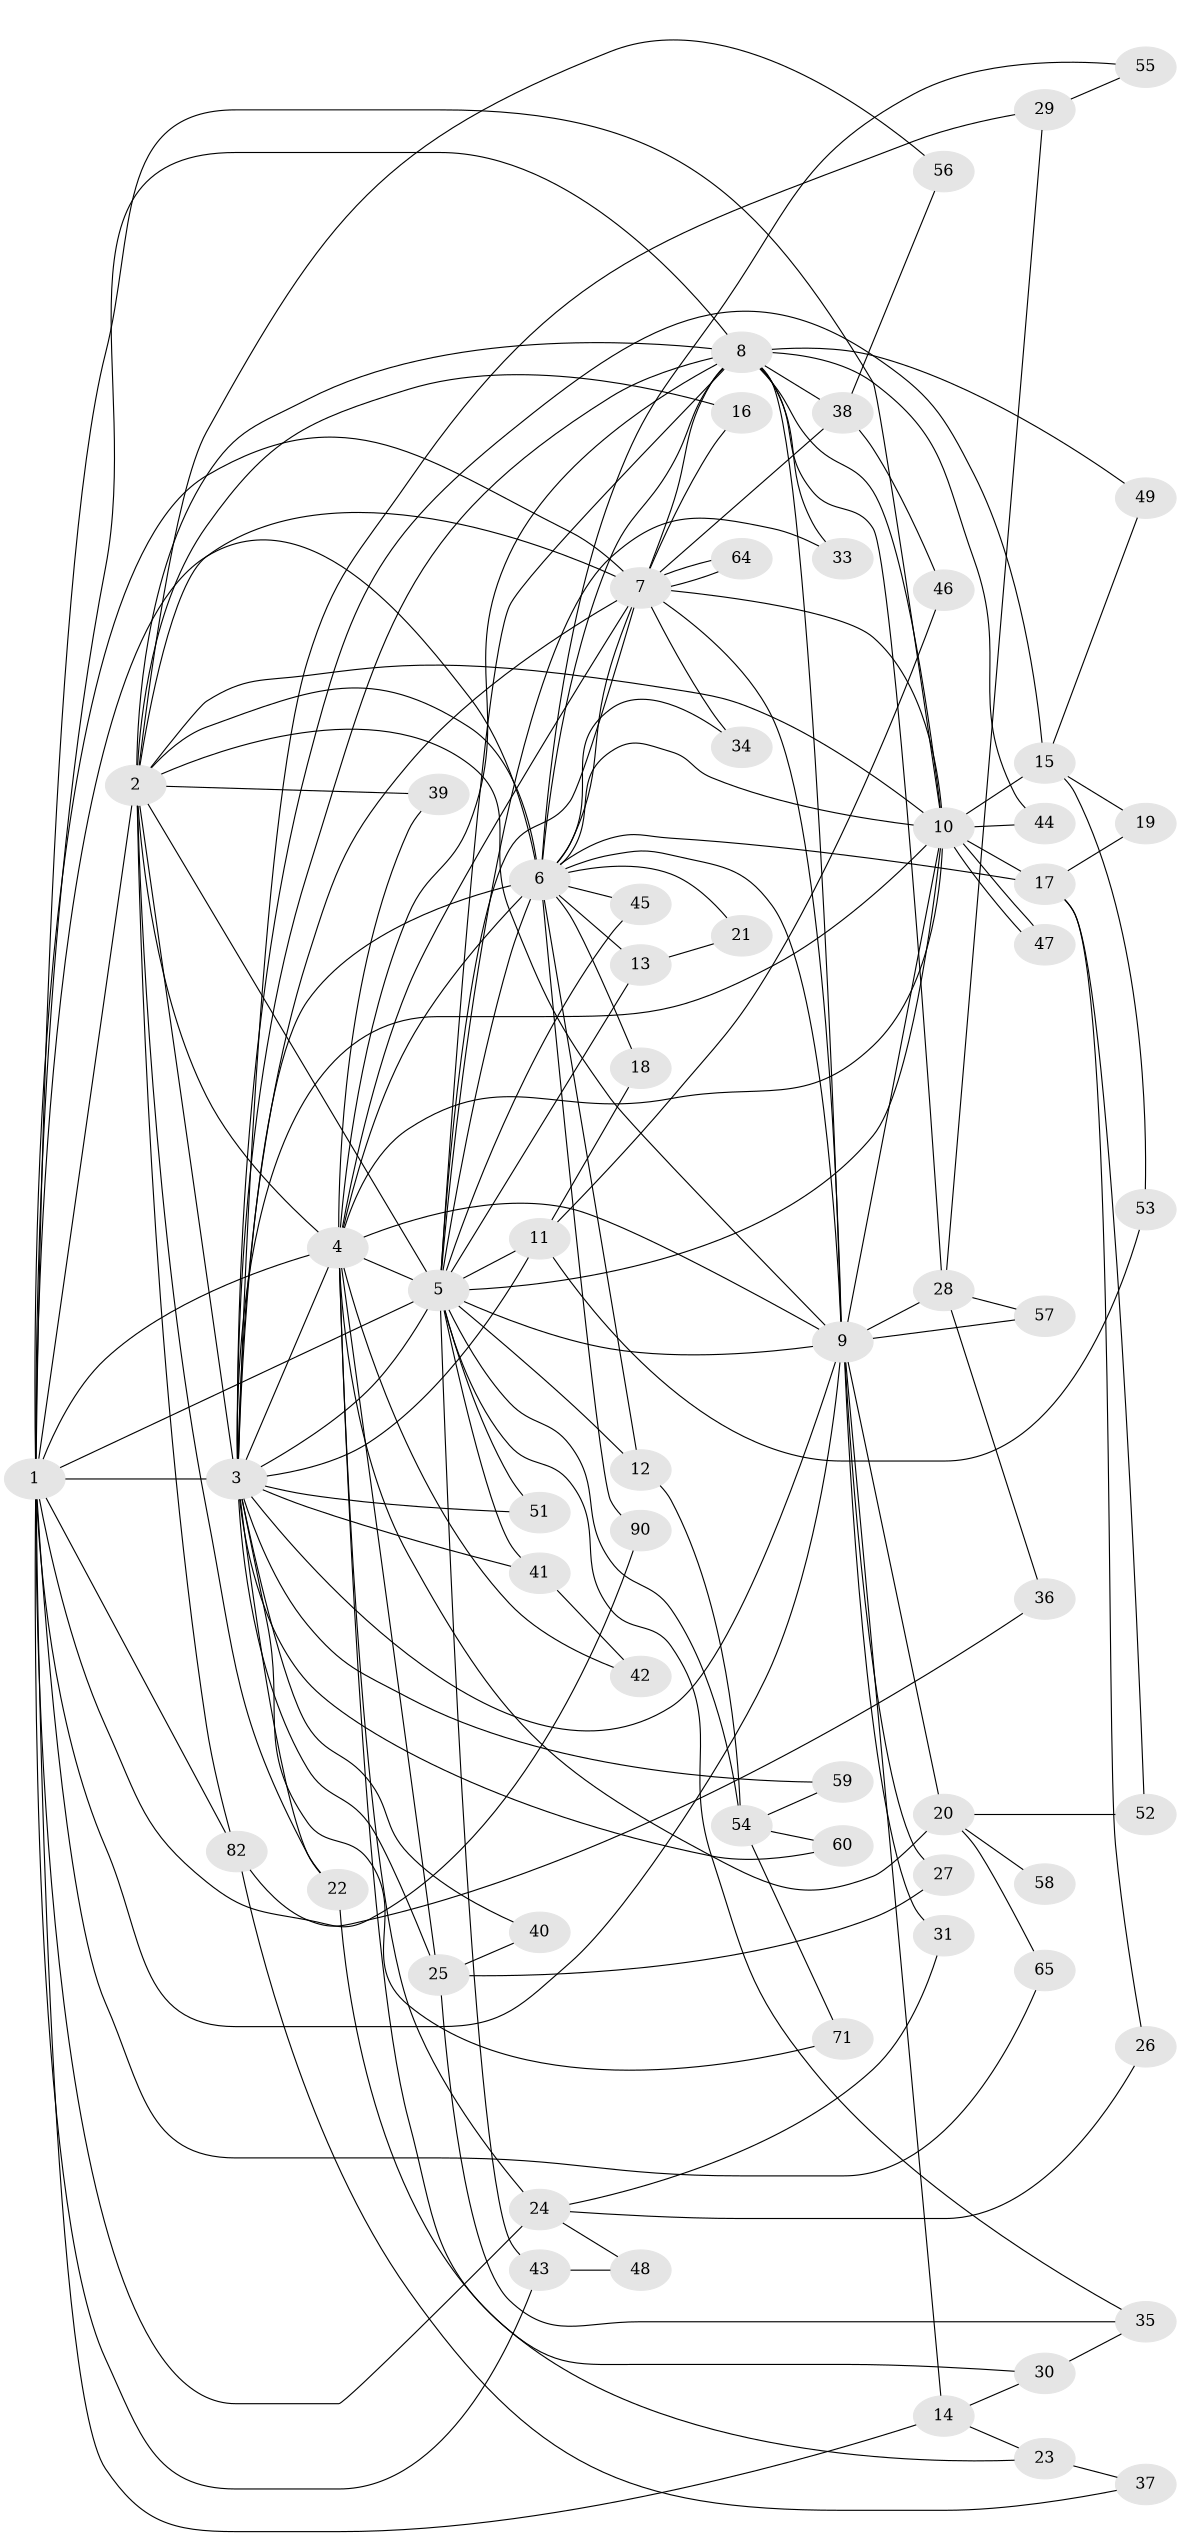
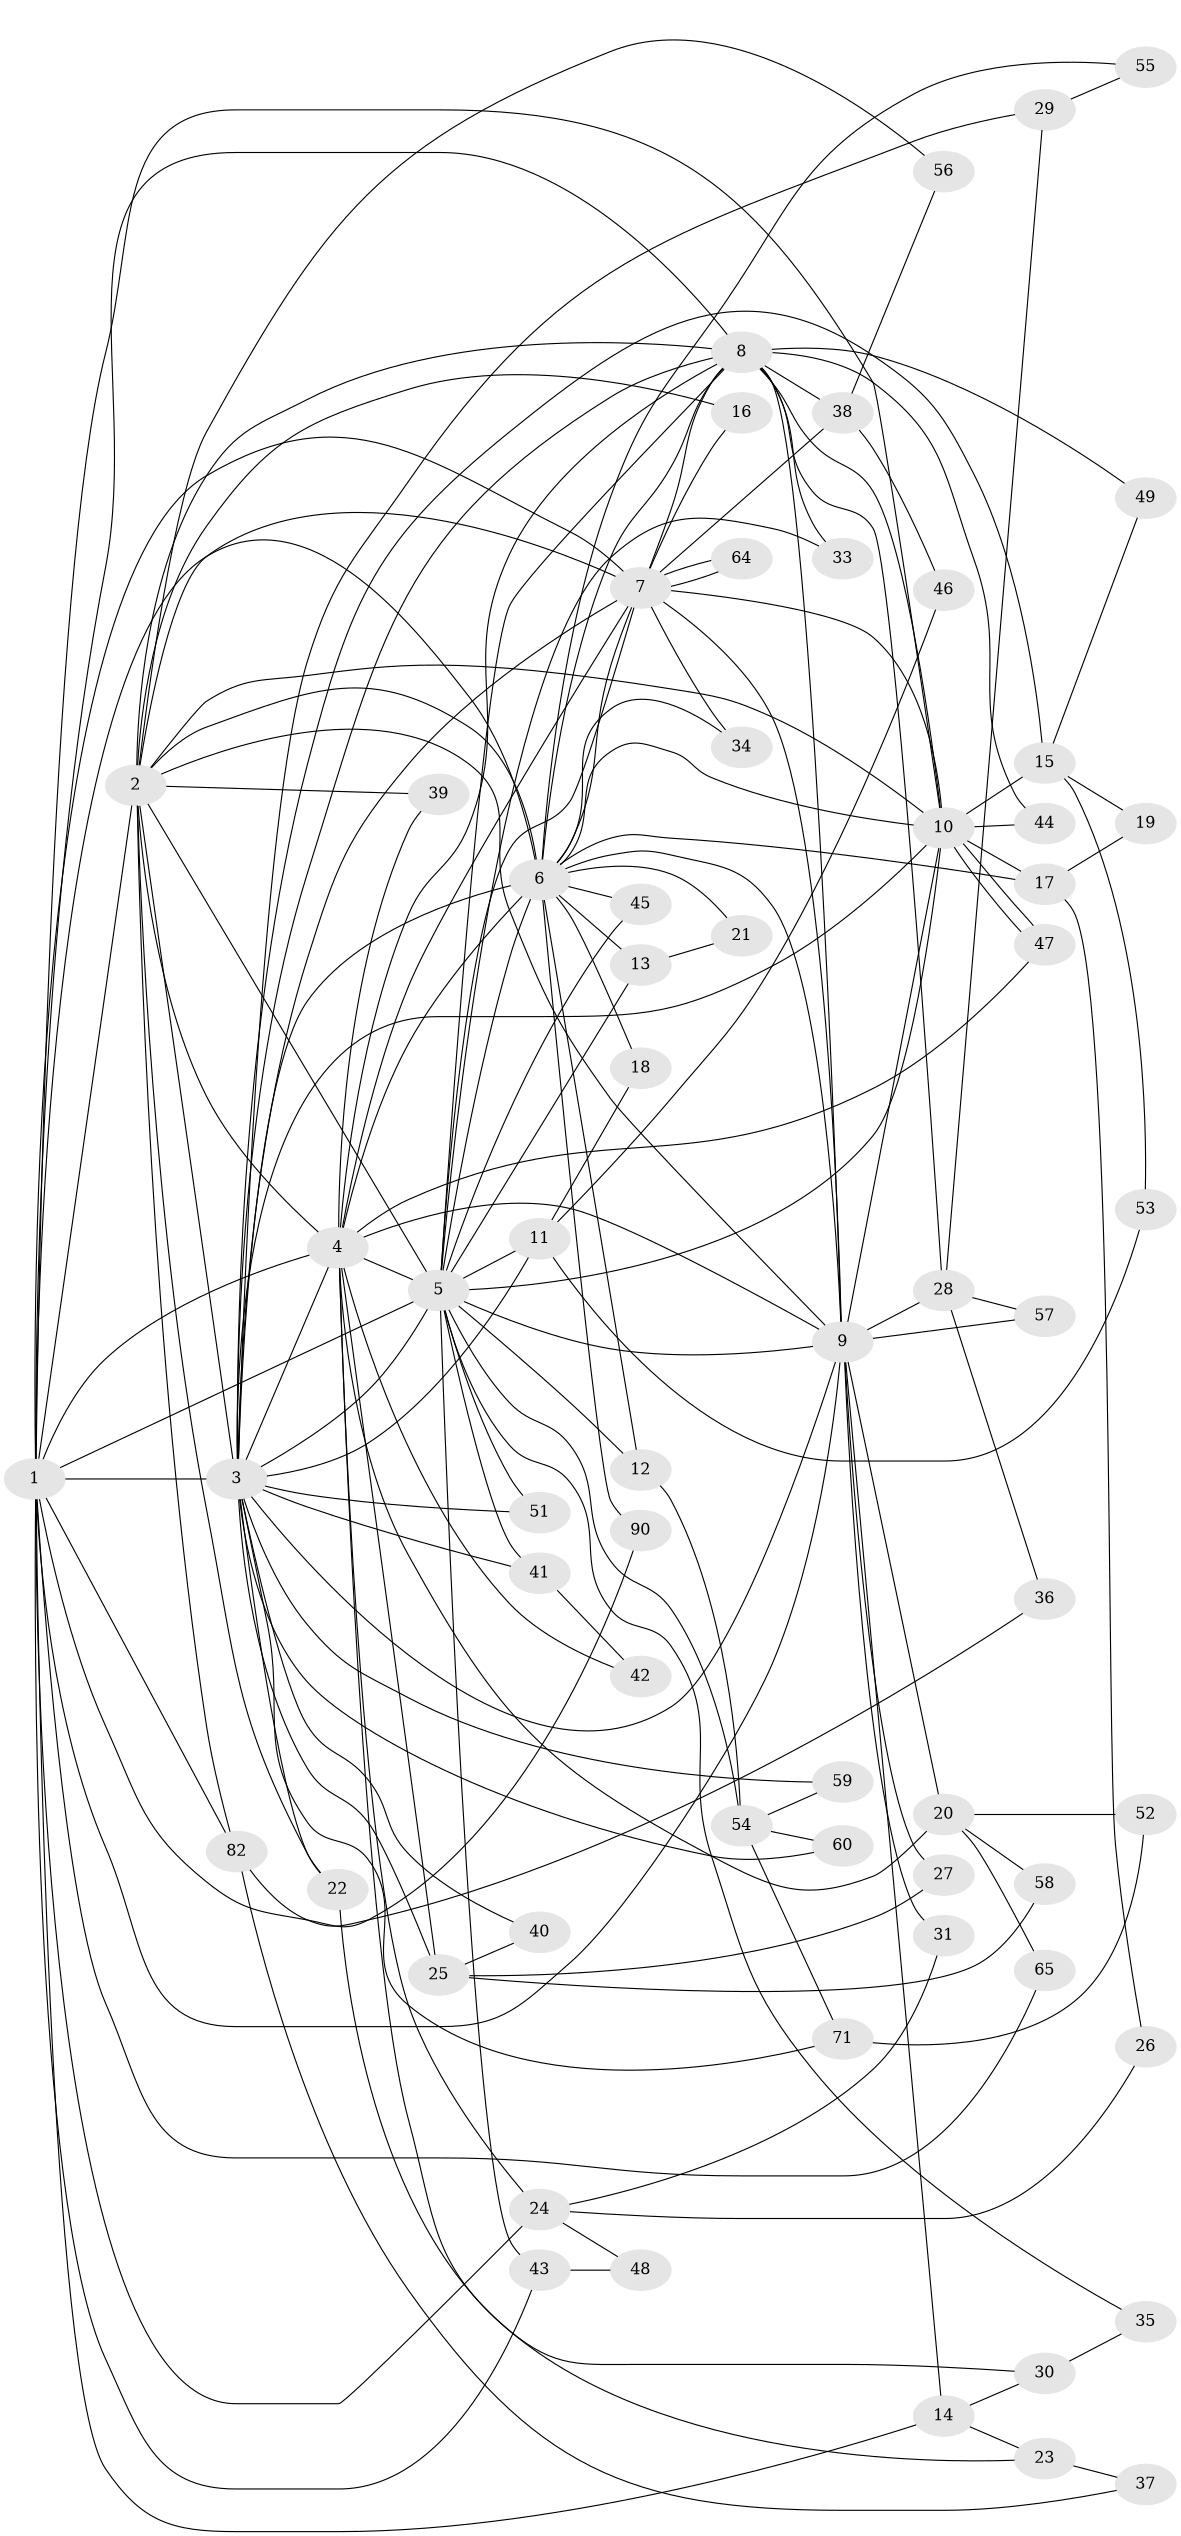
(690, 1096) -> (712, 1140)
(1122, 1344) -> (1064, 2009)
(651, 2322) -> (752, 1991)
